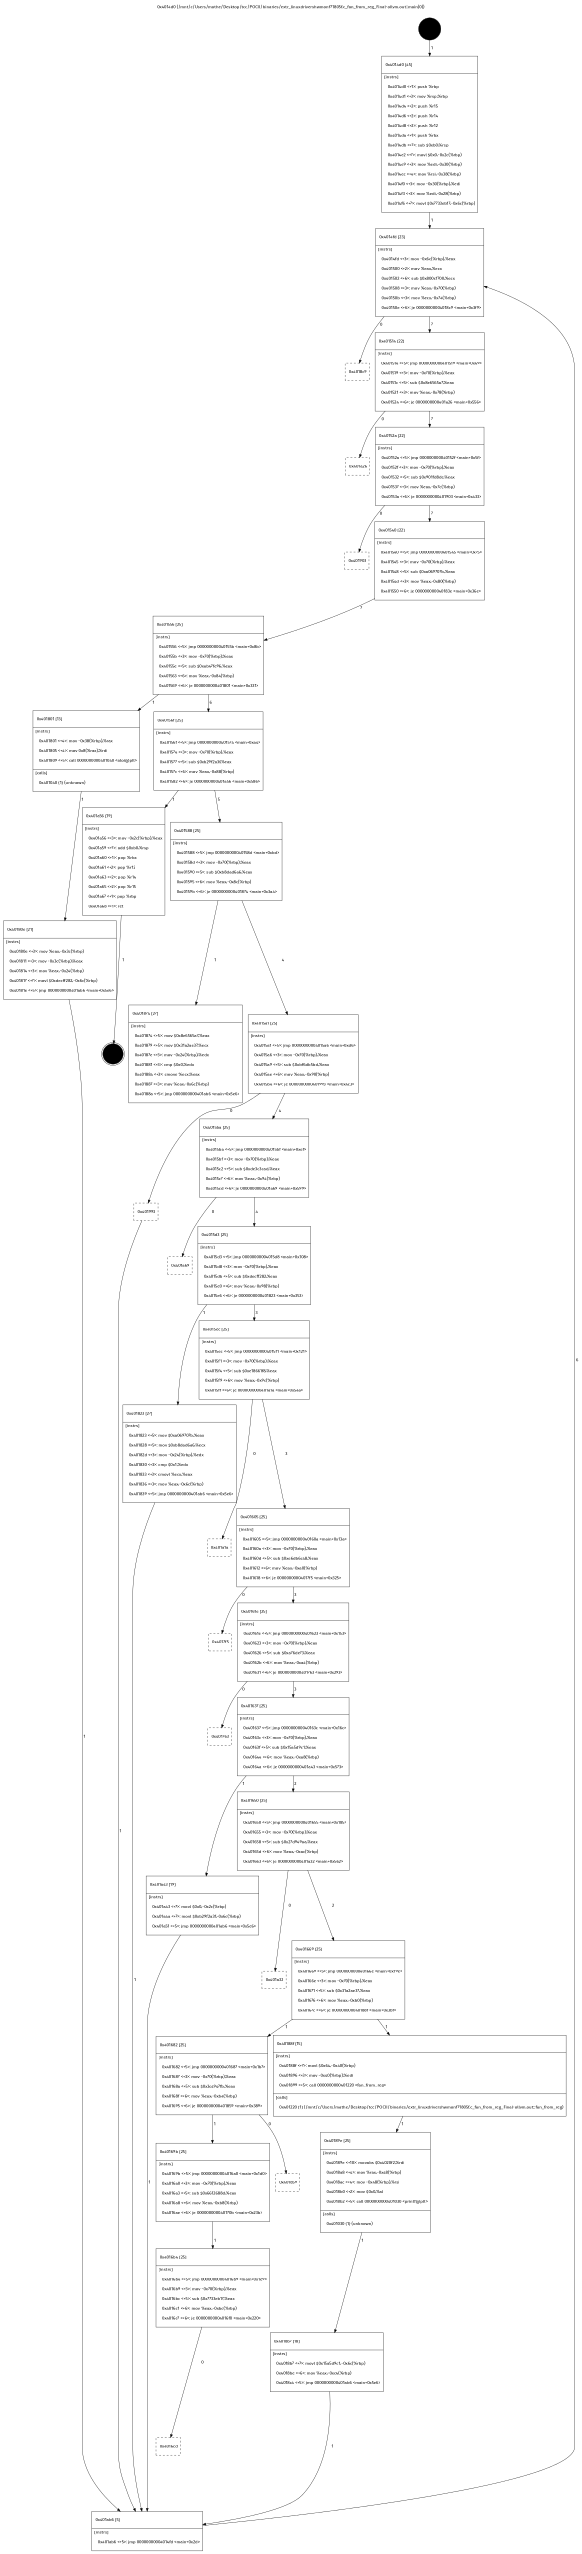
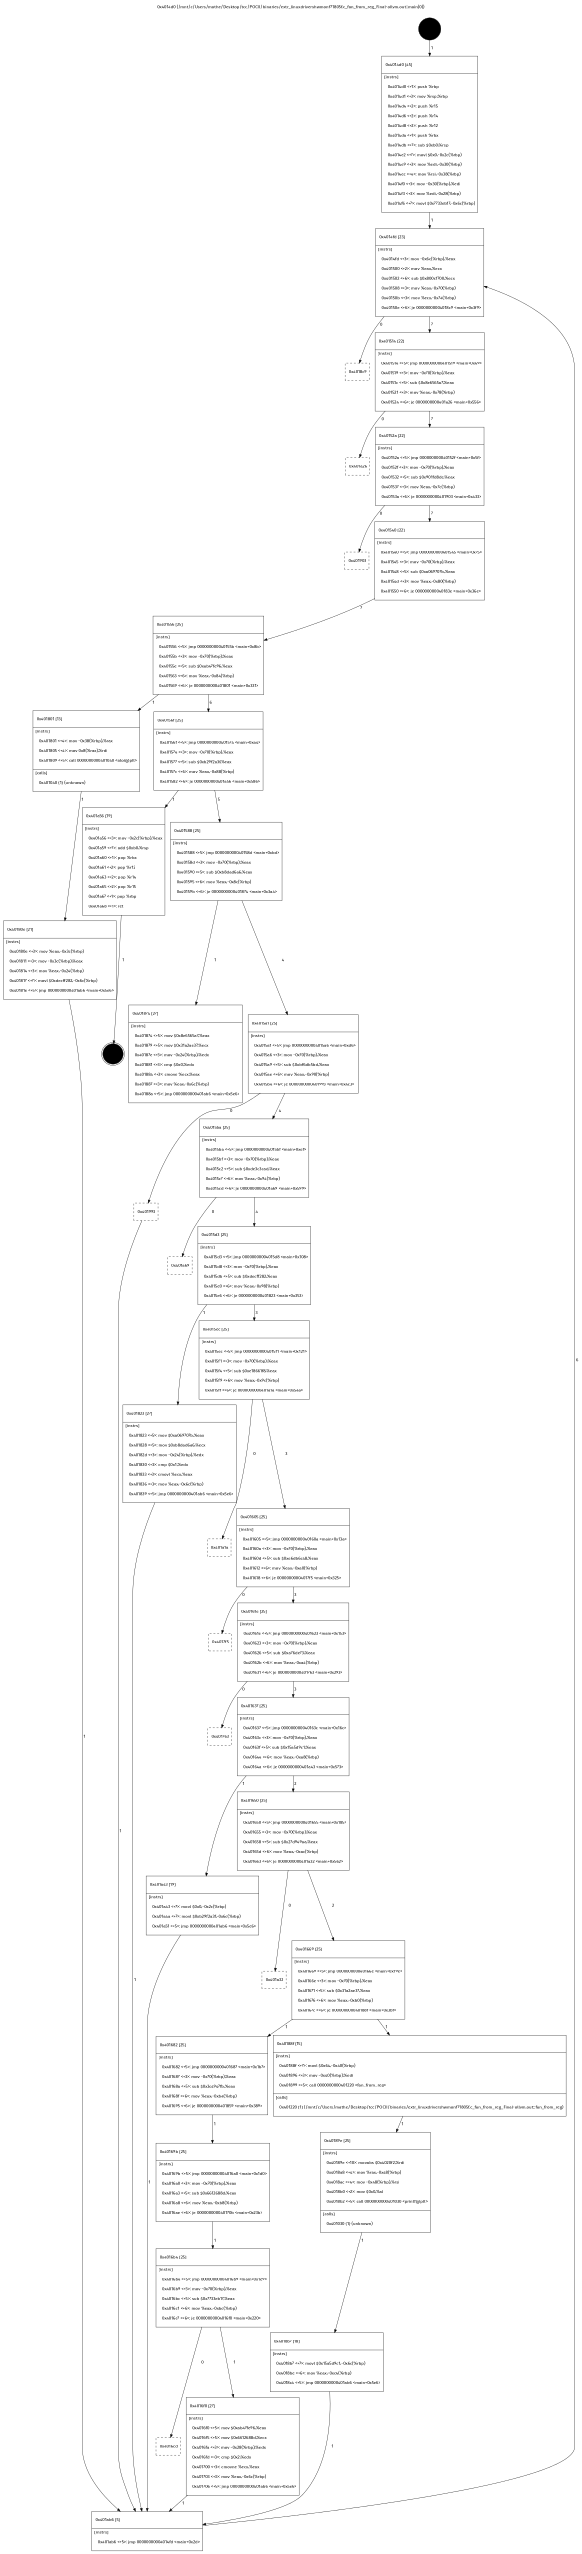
(288, 2182) -> none
none -> (243, 2446)
